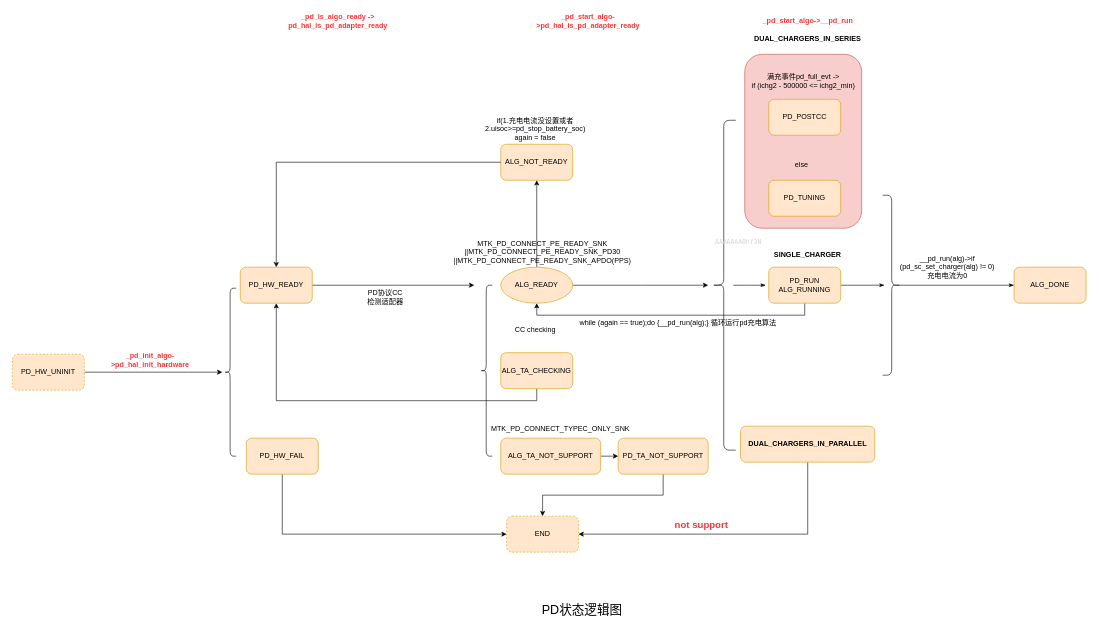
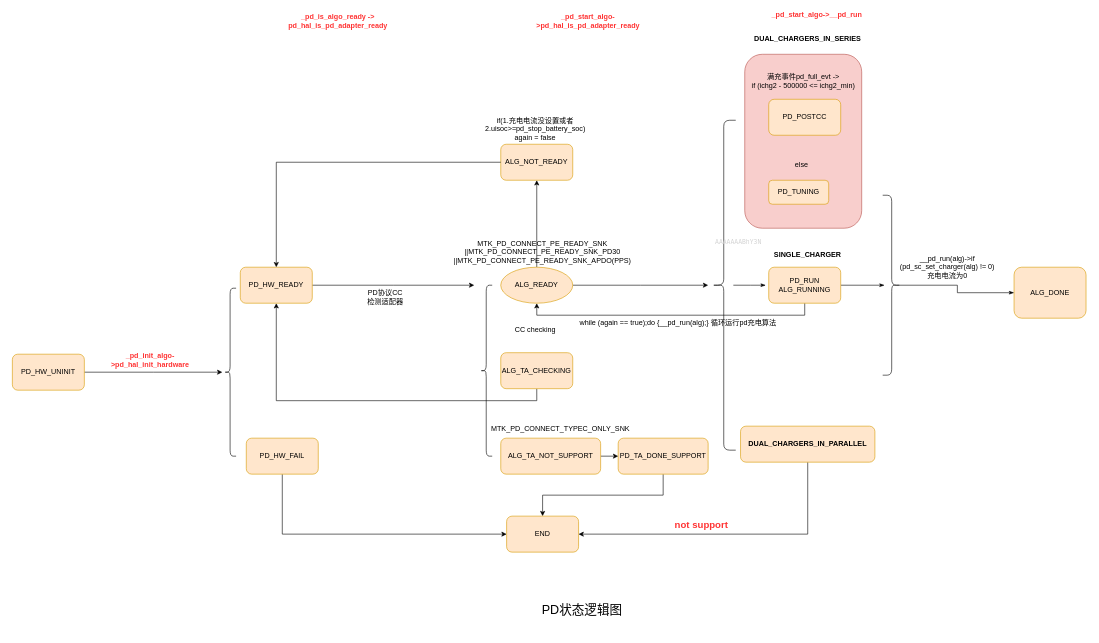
(808, 21) -> (817, 15)
(805, 198) -> (799, 192)
(1050, 285) -> (1050, 293)
(48, 372) -> (48, 372)
(663, 456) -> (663, 456)
(543, 534) -> (543, 534)
